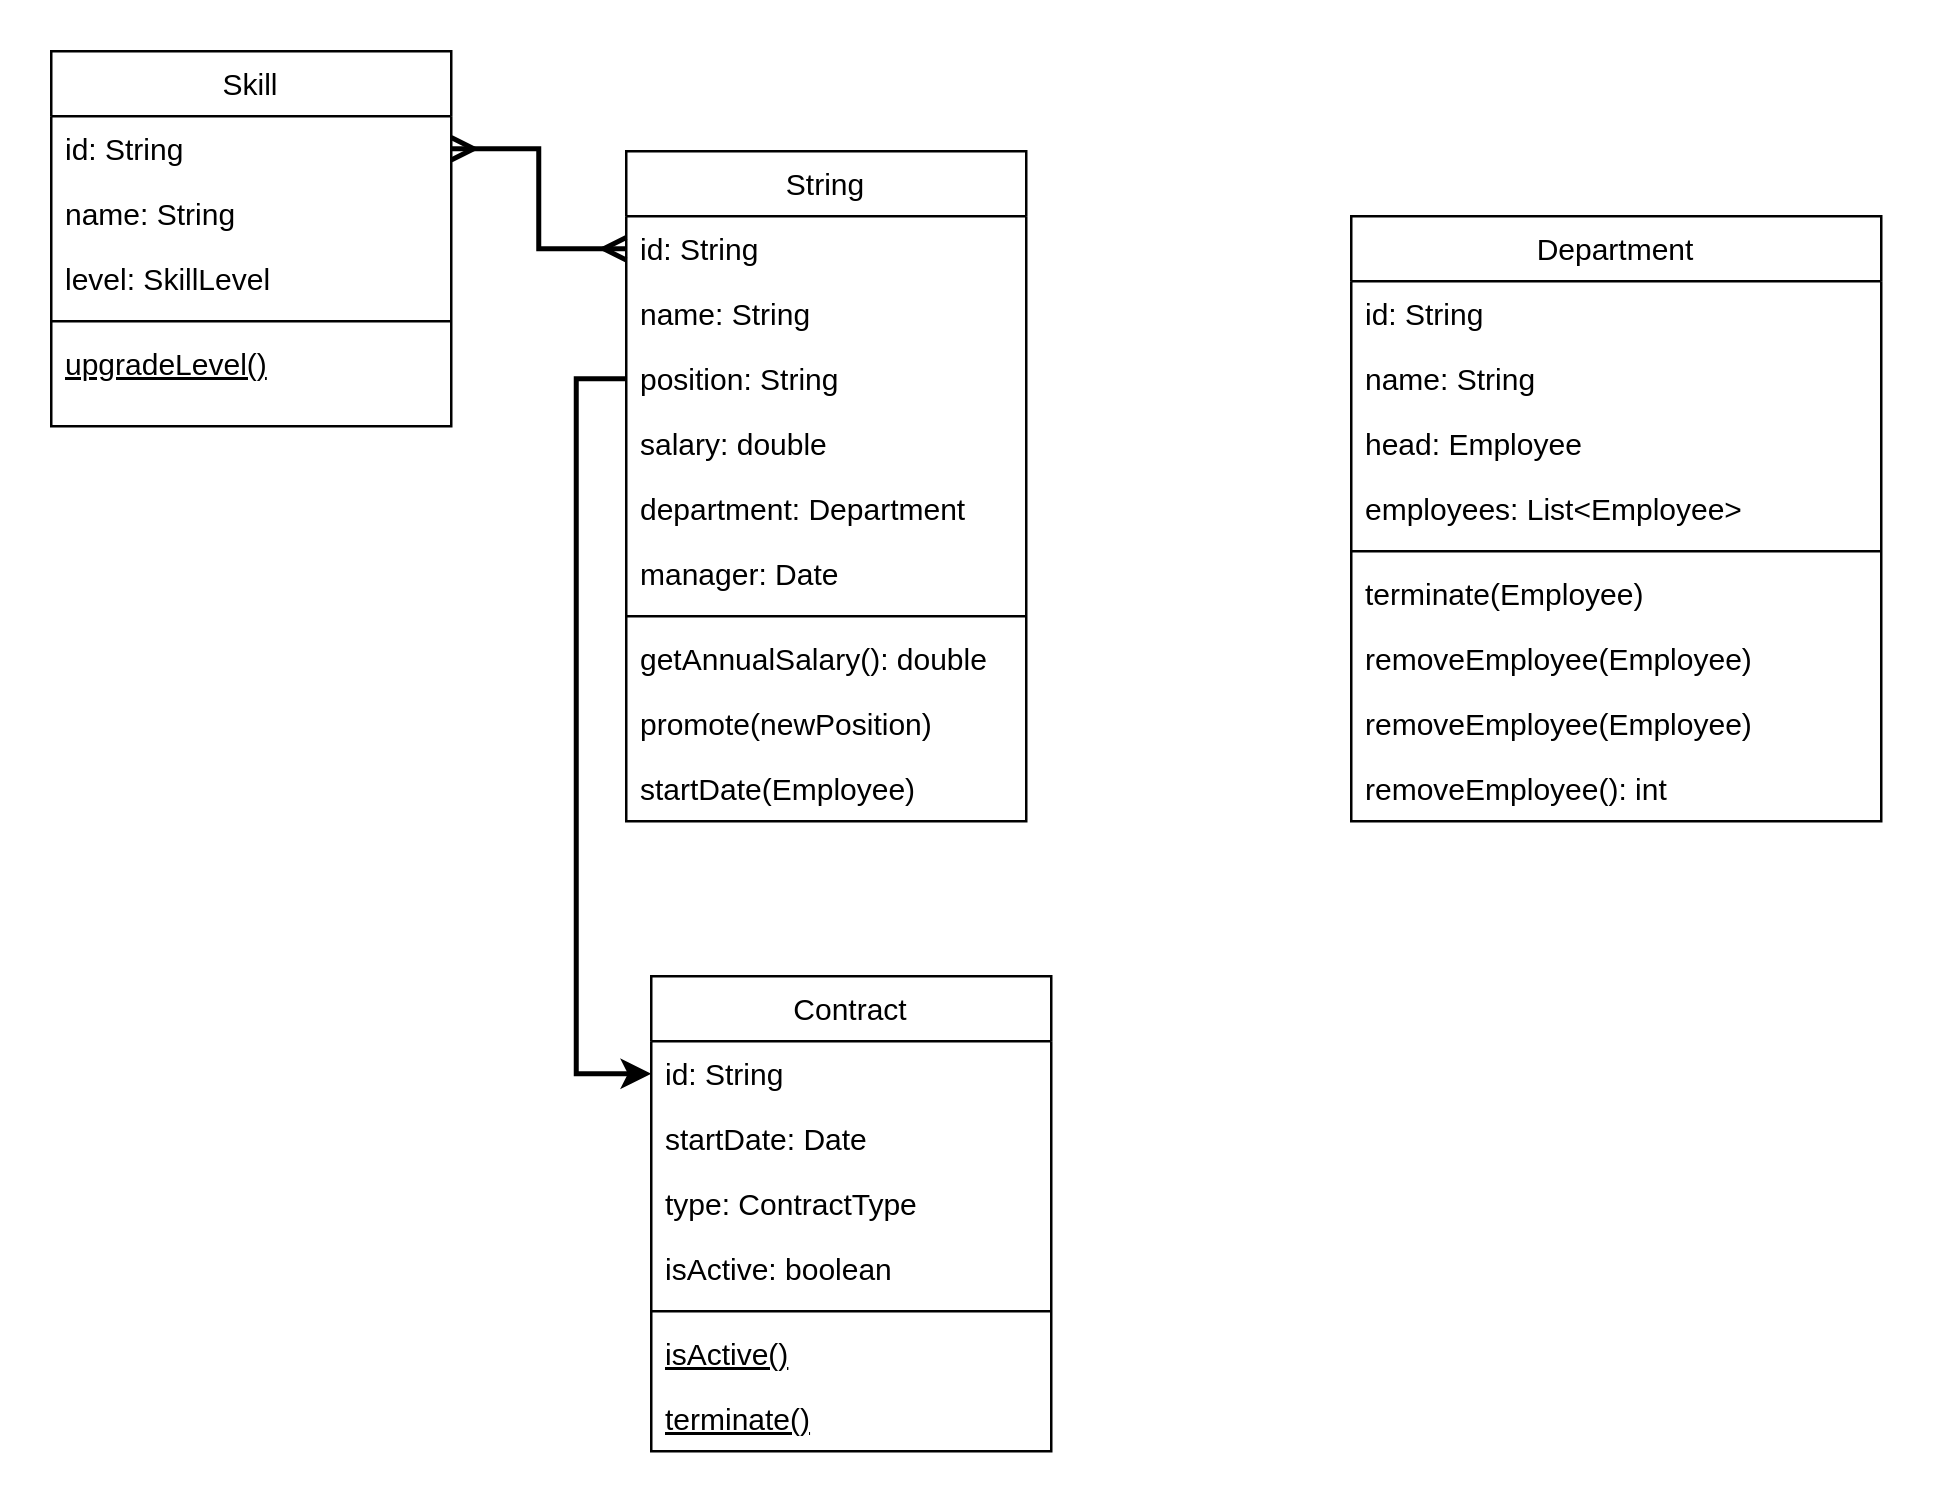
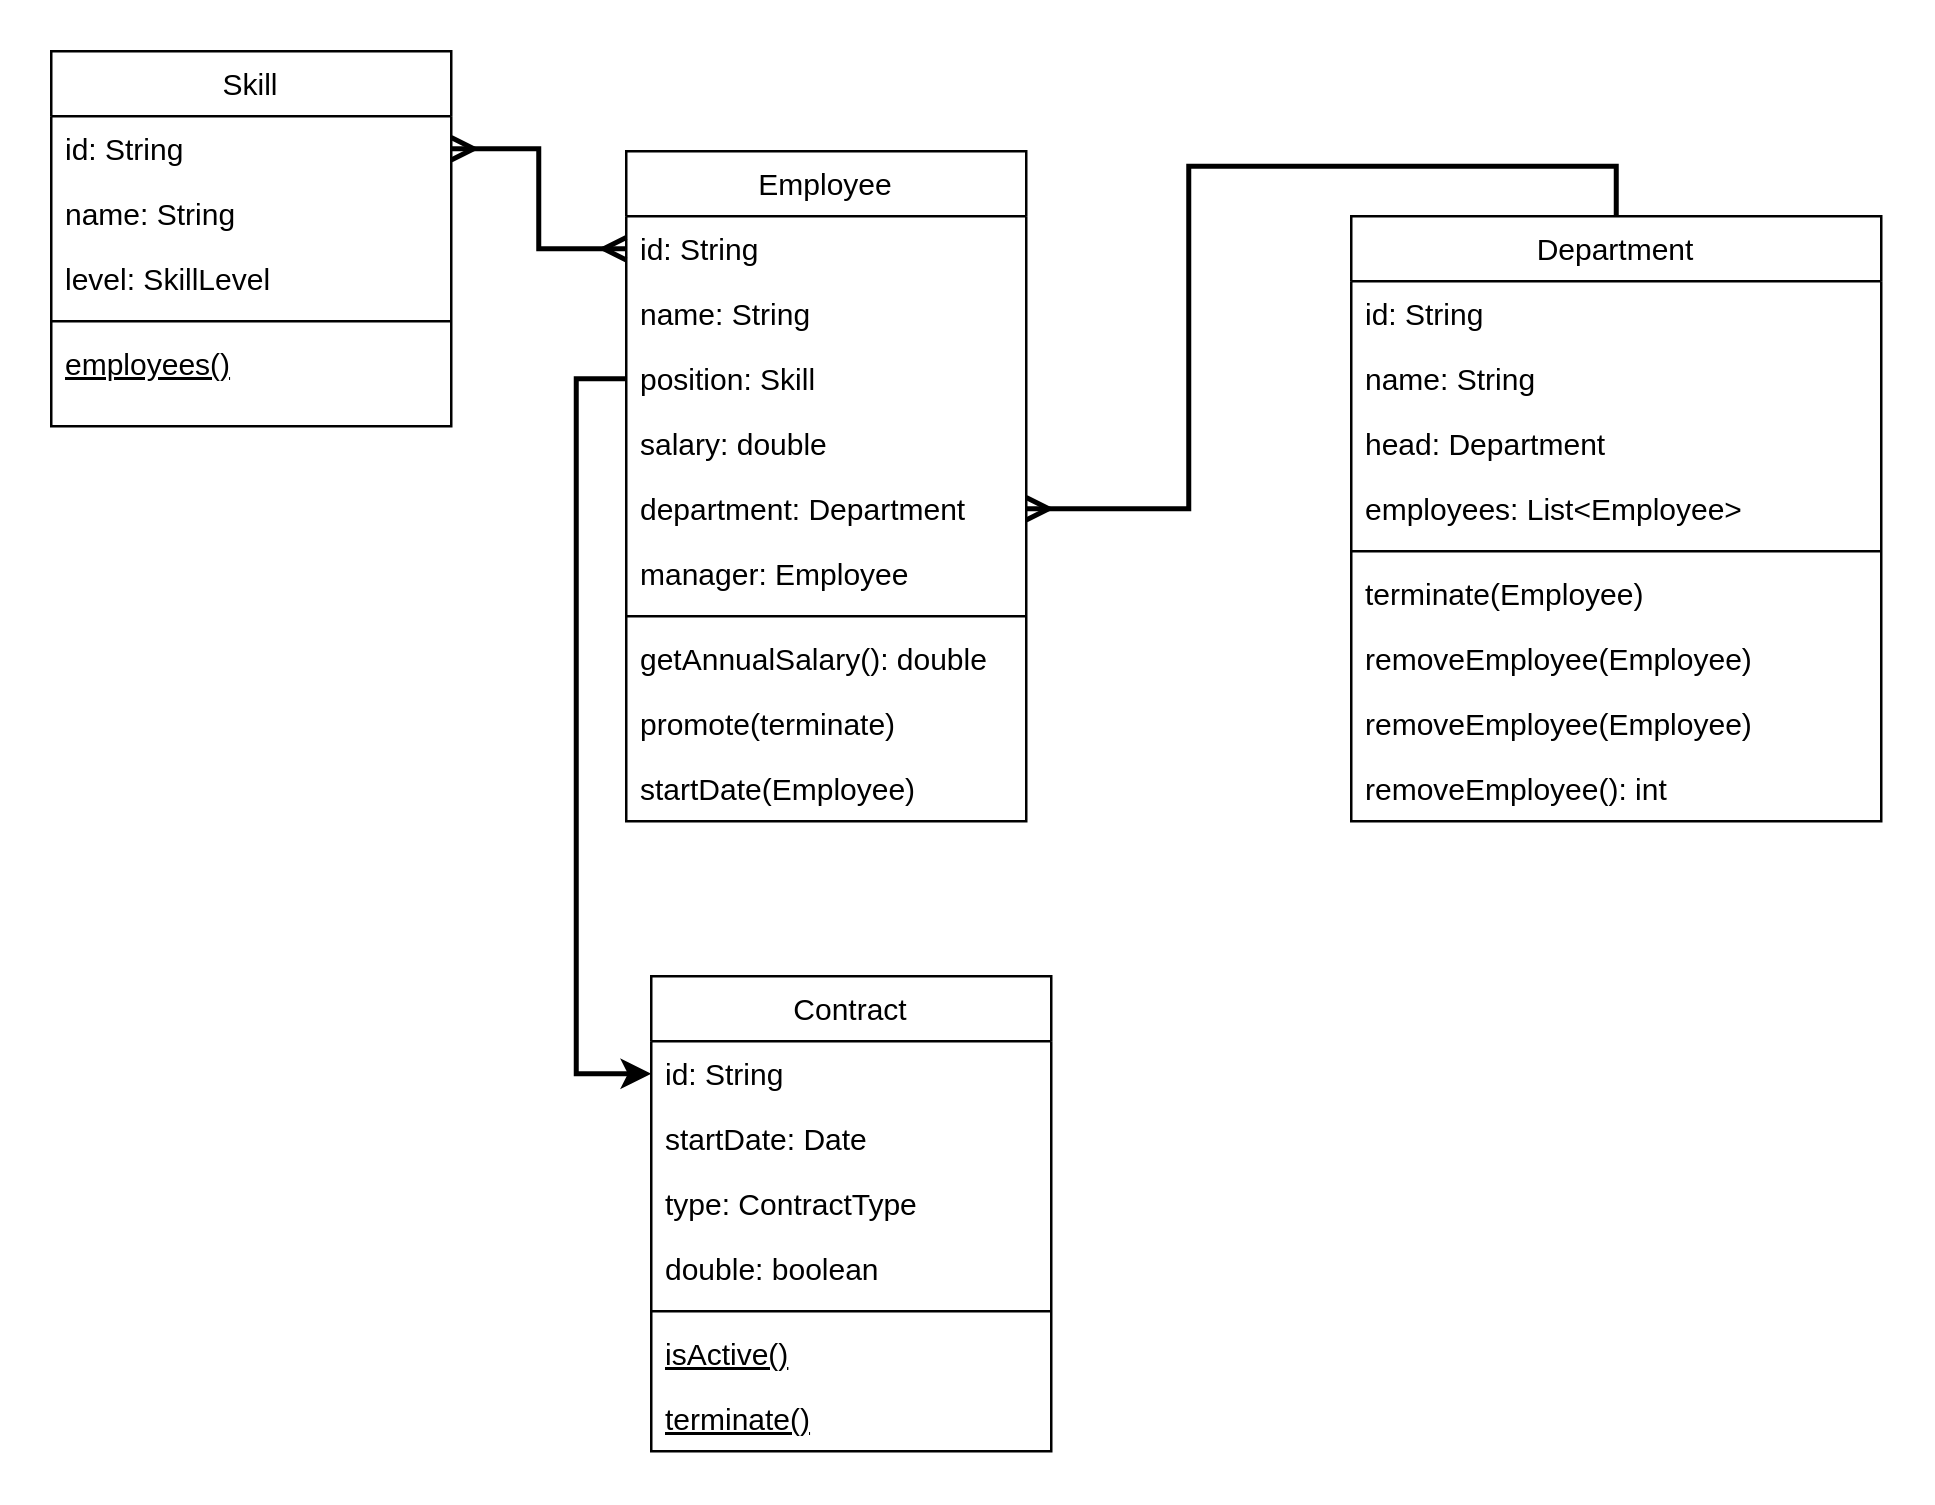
none -> (1189, 177)
(825, 185) -> (825, 185)
(179, 365) -> (154, 365)
(755, 380) -> (739, 380)
(1471, 445) -> (1492, 445)
(741, 575) -> (771, 575)
(800, 725) -> (787, 725)
(788, 1270) -> (775, 1270)
